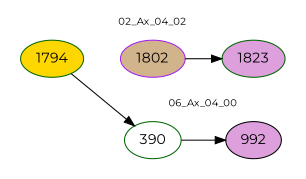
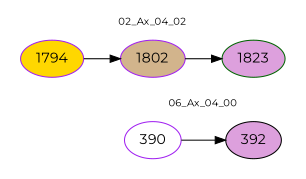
(52, 59) -> (52, 59)
(99, 96) -> (97, 59)
(153, 140) -> (153, 140)
(254, 140) -> (254, 140)
